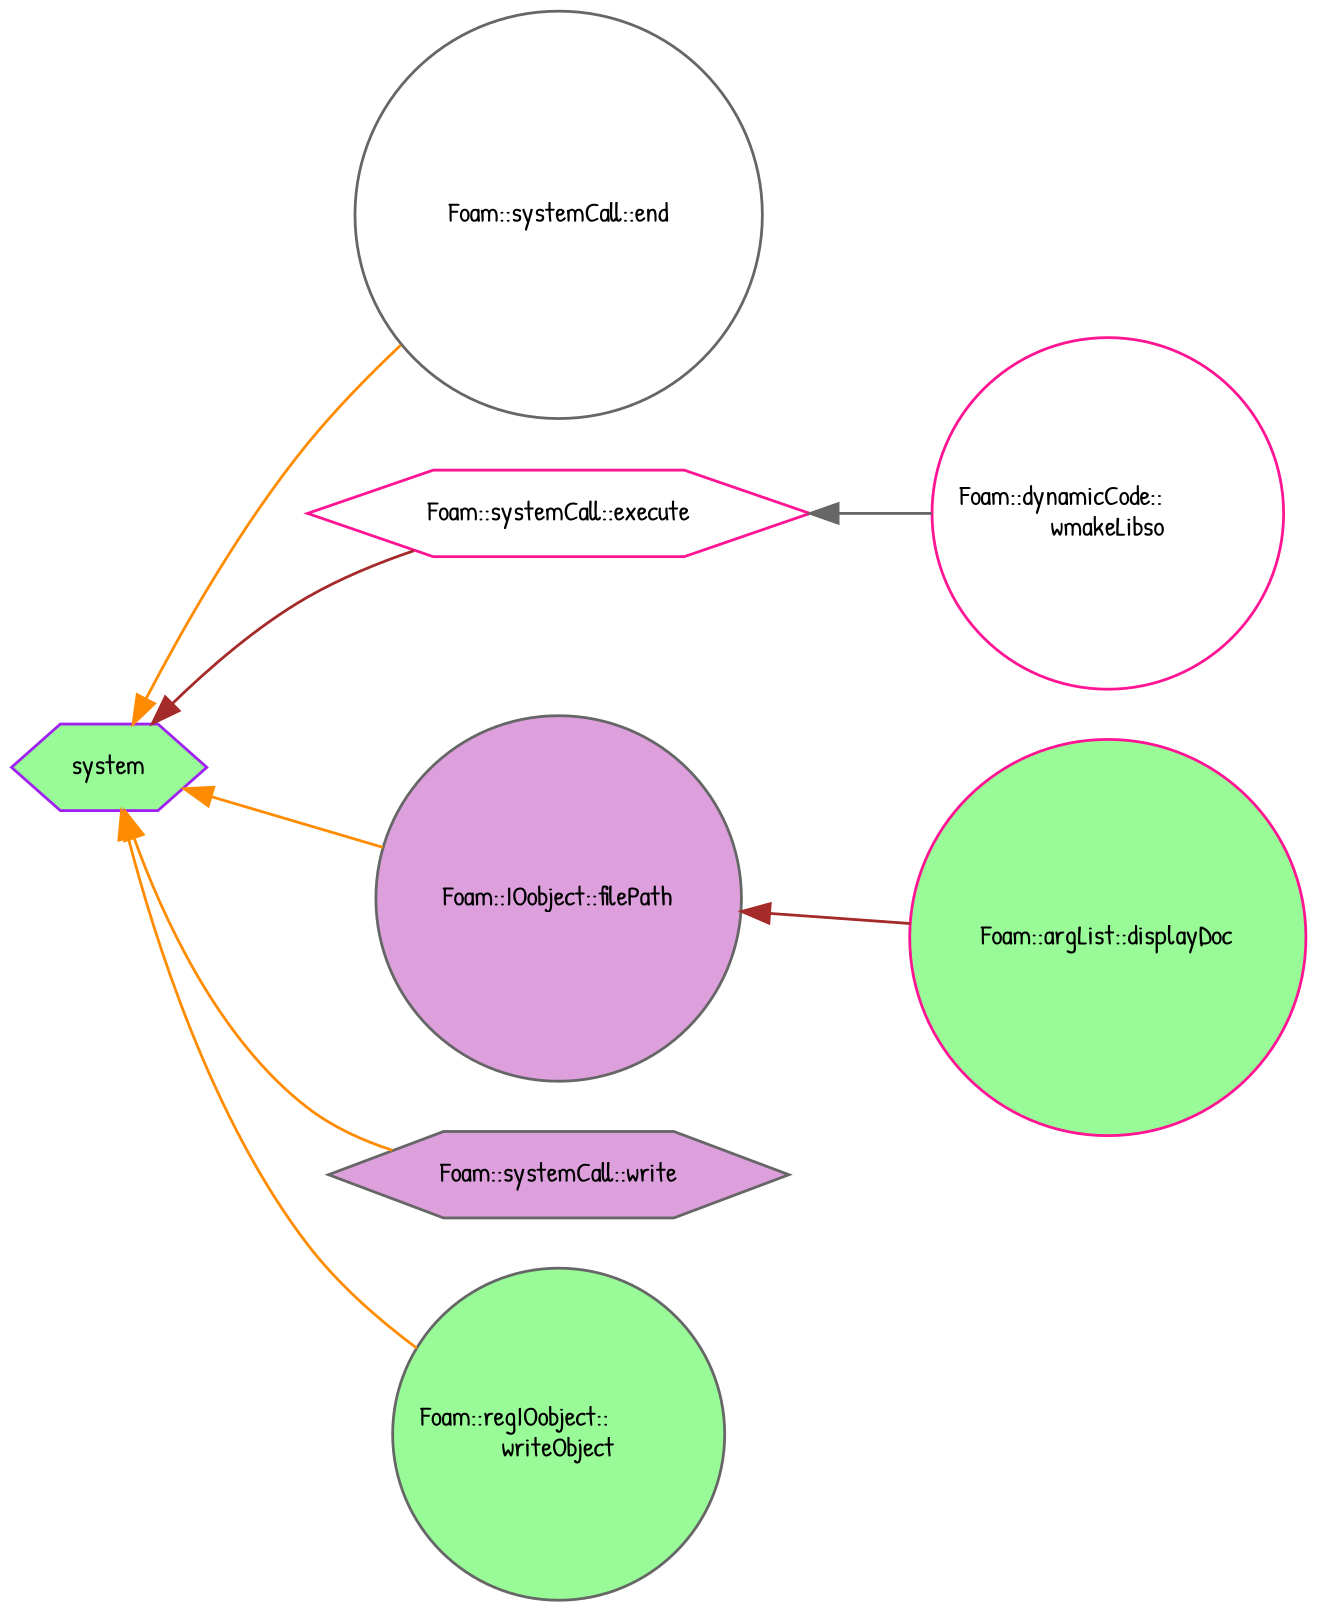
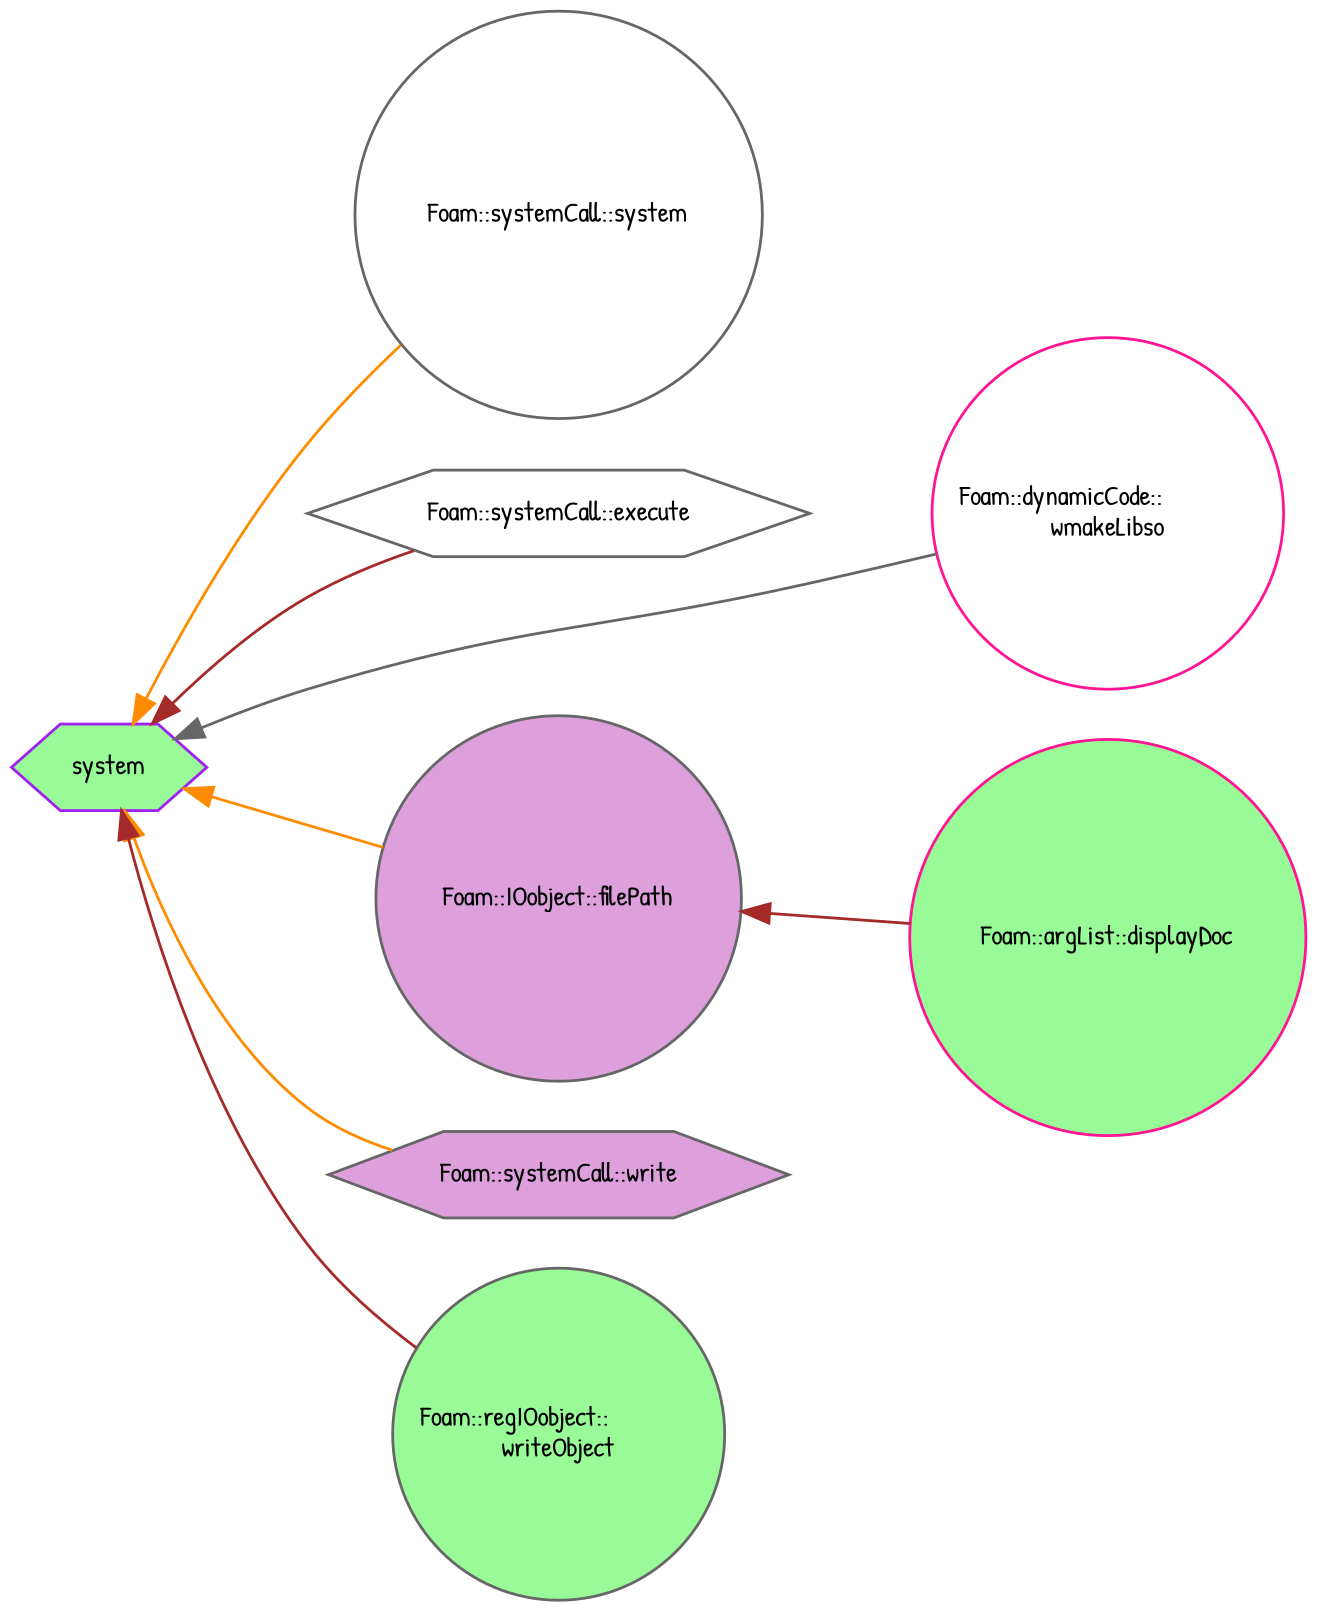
(559, 215) -> (559, 215)
(559, 513) -> (559, 513)
(885, 513) -> (566, 629)
(231, 1119) -> (231, 1119)
